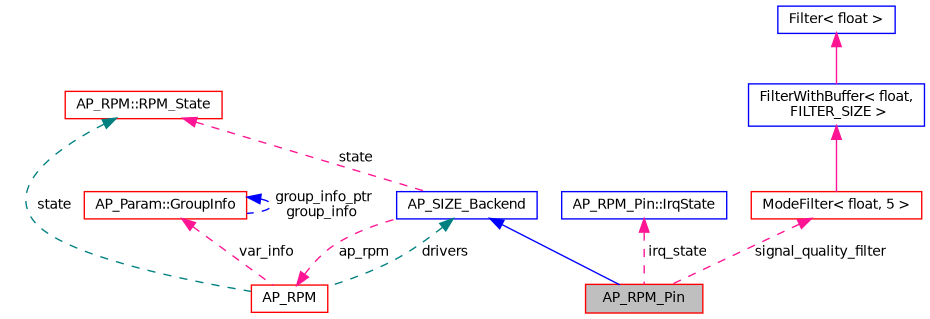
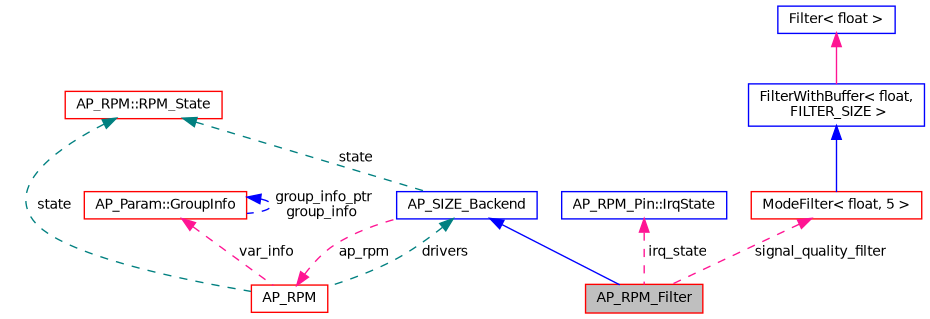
(312, 157) -> (312, 157)
(837, 166) -> (837, 166)
(644, 299) -> (644, 299)
